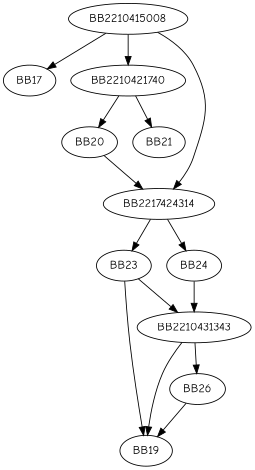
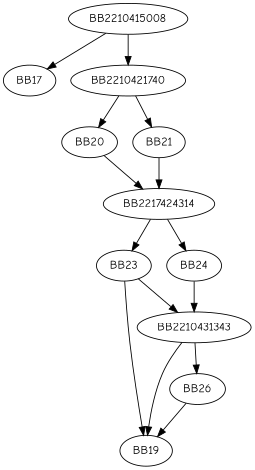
(205, 101) -> (159, 169)
